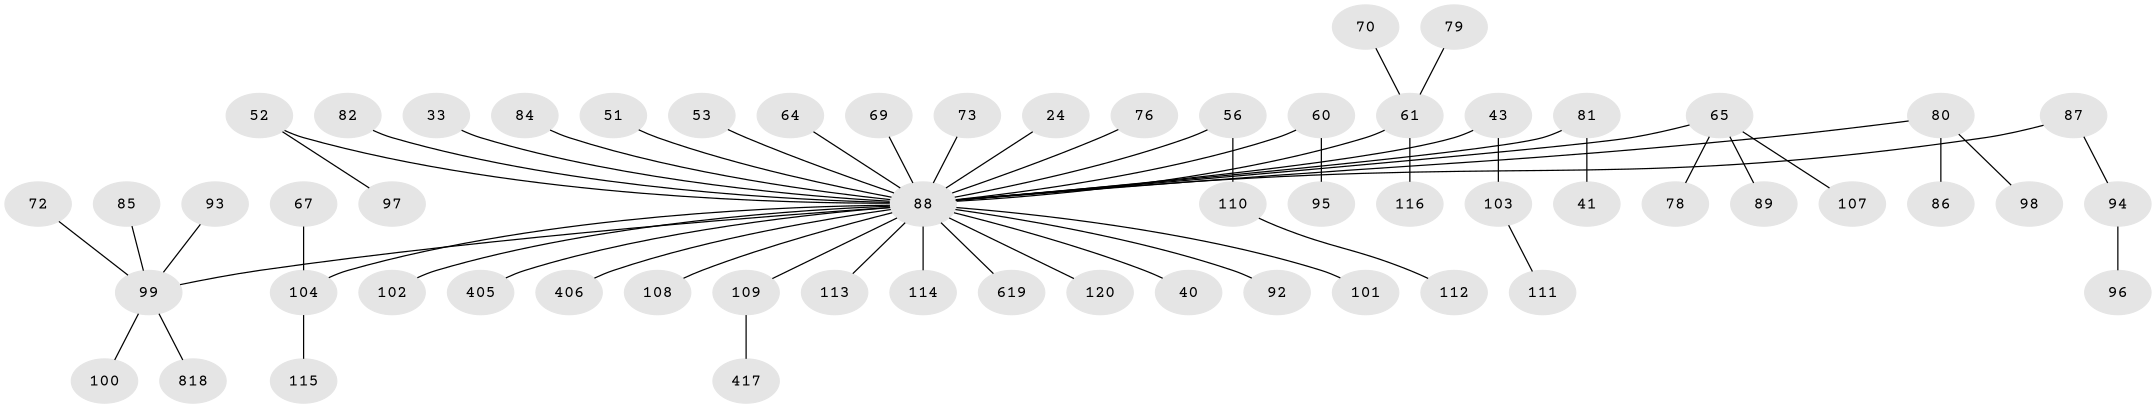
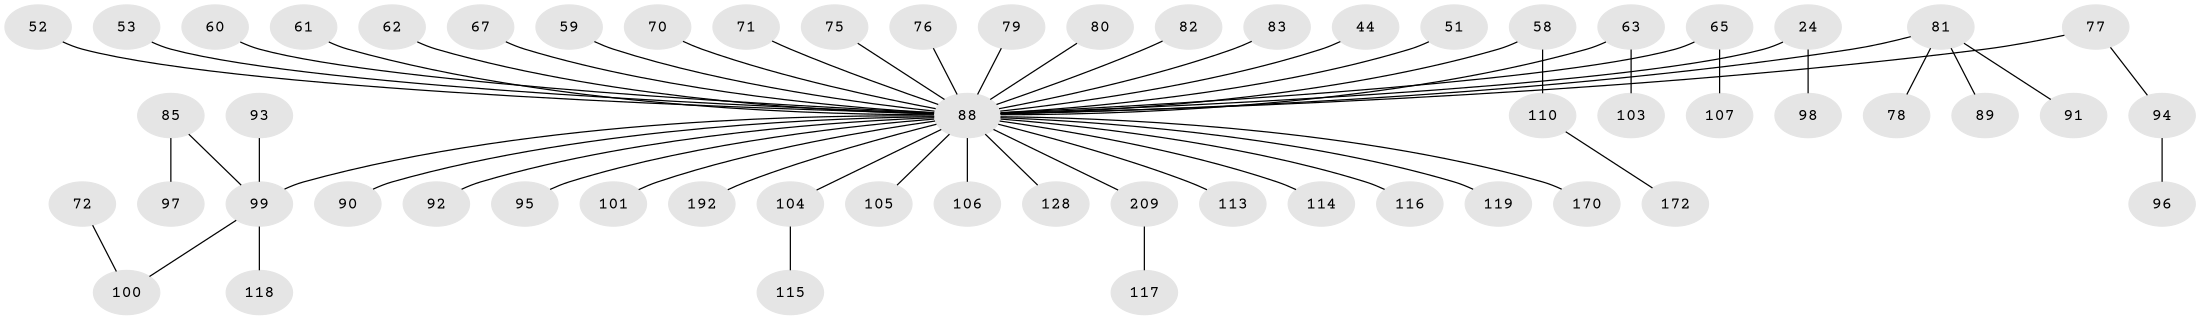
none -> (746, 27)
(1388, 71) -> (808, 81)
(1432, 71) -> (989, 71)
(436, 116) -> (1277, 27)
(525, 116) -> (1366, 27)
(790, 116) -> (392, 27)
(879, 116) -> (569, 27)
(967, 116) -> (835, 27)
(1233, 116) -> (1543, 27)
(1498, 116) -> (1631, 27)
(2074, 116) -> (2096, 27)
(1740, 156) -> (1963, 71)
(1698, 159) -> (1919, 71)
(326, 160) -> (171, 160)
(1321, 160) -> (740, 143)
(1410, 160) -> (1195, 143)
(1985, 160) -> (1808, 77)
(1587, 204) -> (2074, 116)
(1941, 204) -> none
(93, 248) -> (105, 248)
(304, 248) -> (717, 90)
(392, 293) -> (702, 204)
(481, 293) -> (879, 204)
(569, 293) -> (967, 204)
(658, 293) -> (1056, 204)
(746, 293) -> (1144, 204)
(1012, 293) -> (1498, 204)
(1100, 293) -> (1587, 204)
(1189, 293) -> (348, 204)
(1454, 293) -> (1675, 204)
(1543, 293) -> none
(193, 381) -> (259, 293)
(746, 381) -> (1144, 293)
